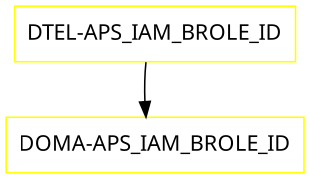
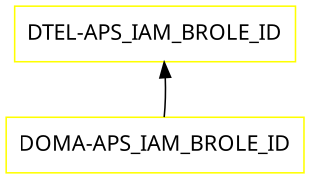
(145, 82) -> (165, 97)
